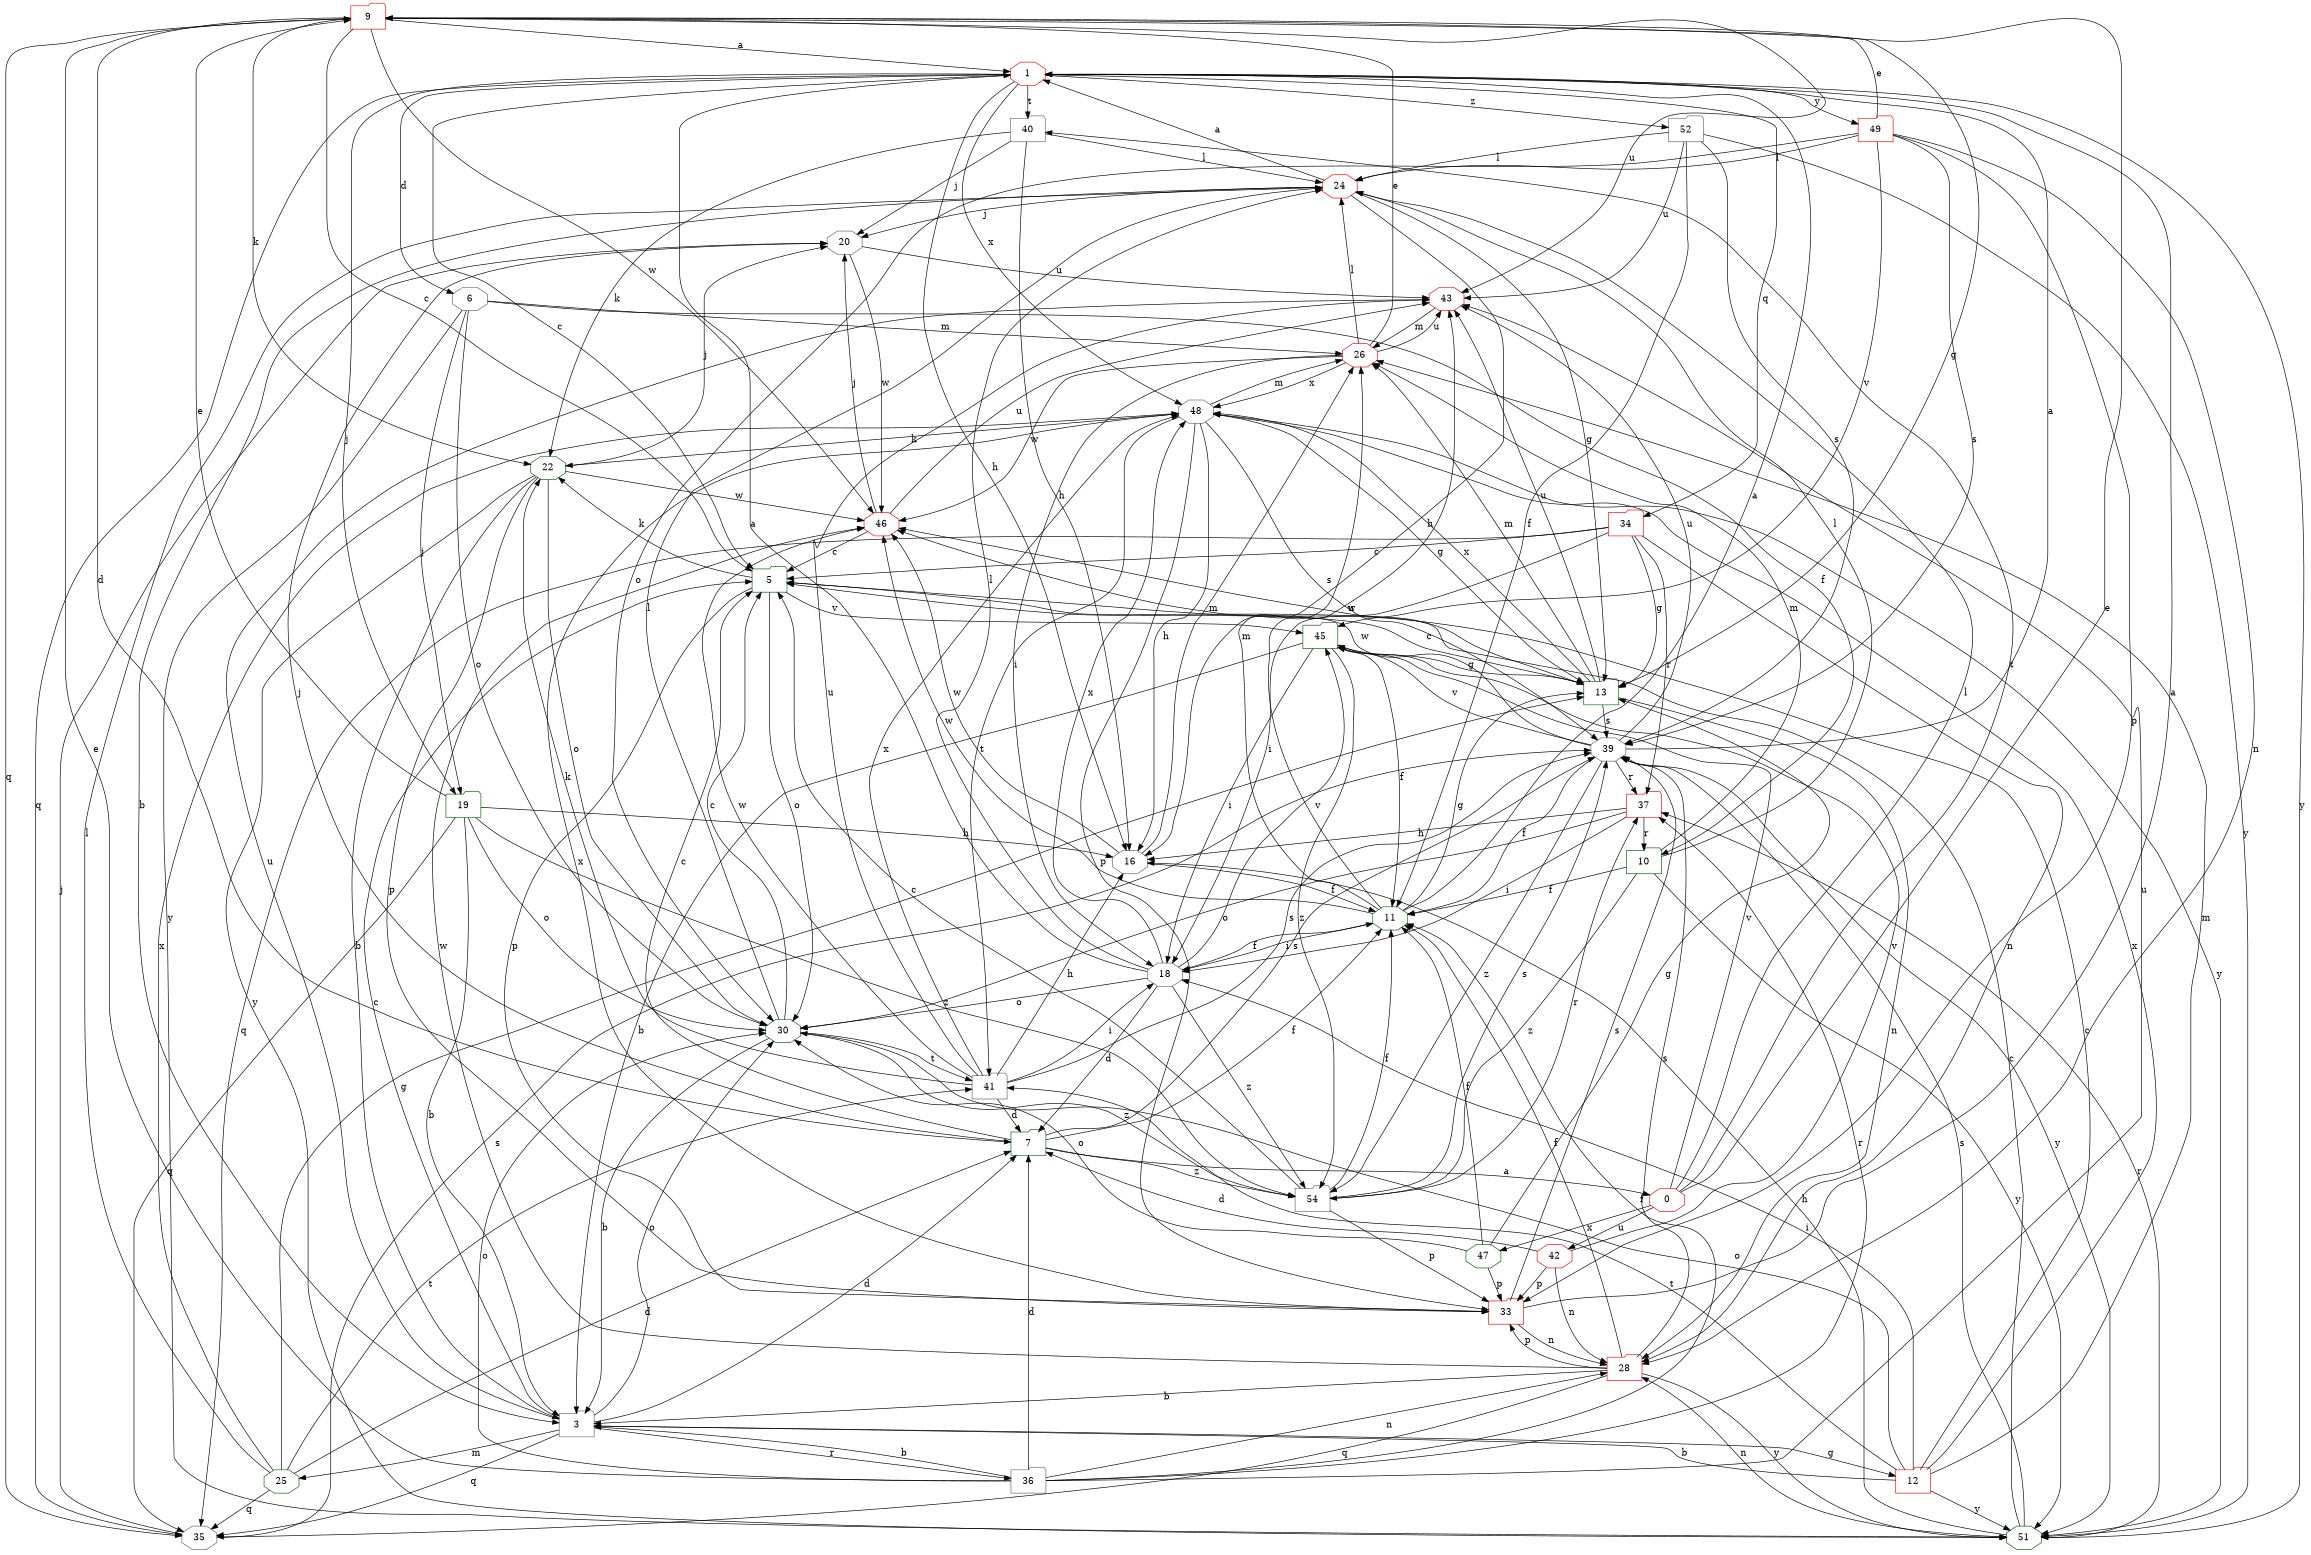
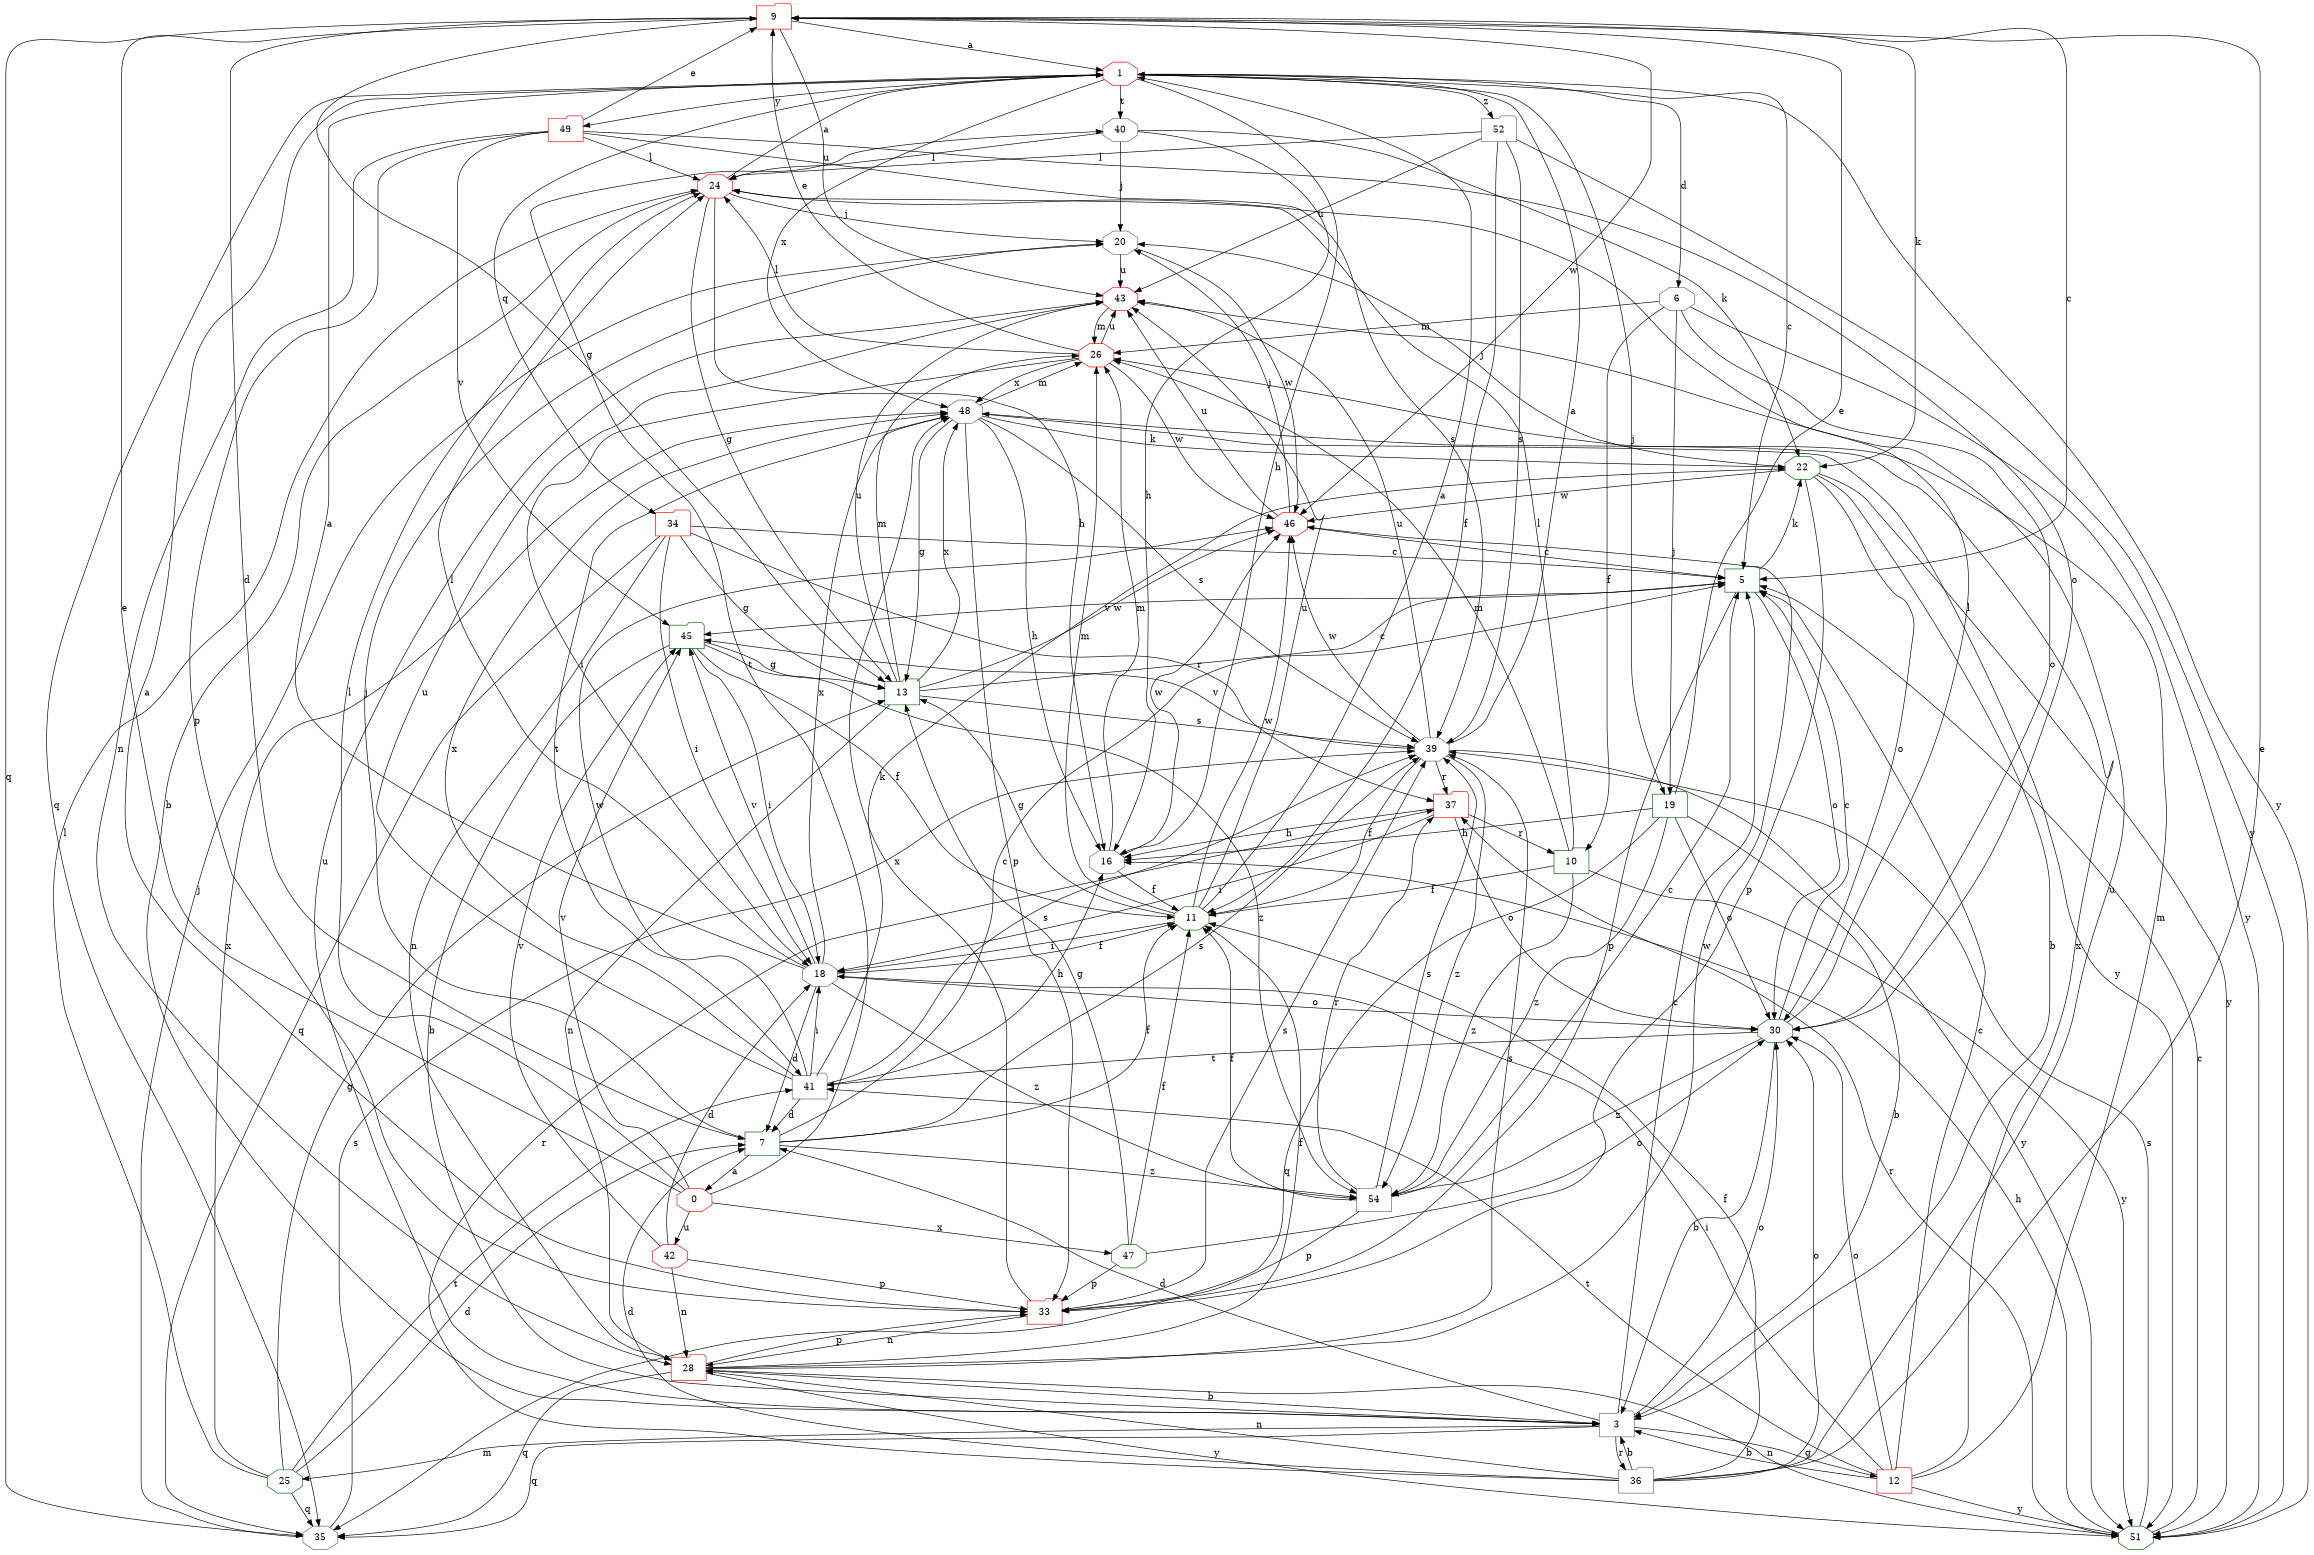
(1028, 130) -> (1120, 130)
(1290, 1225) -> (716, 1099)
